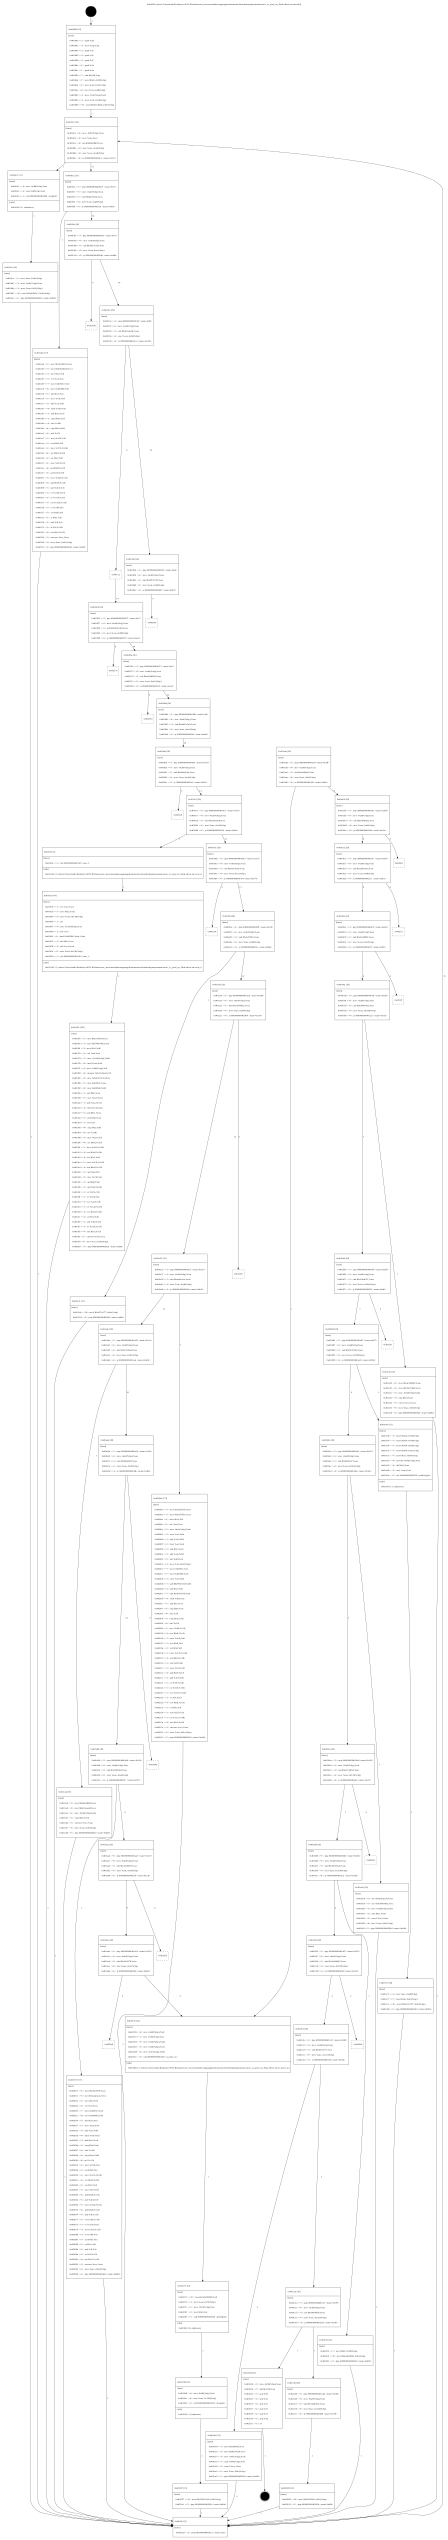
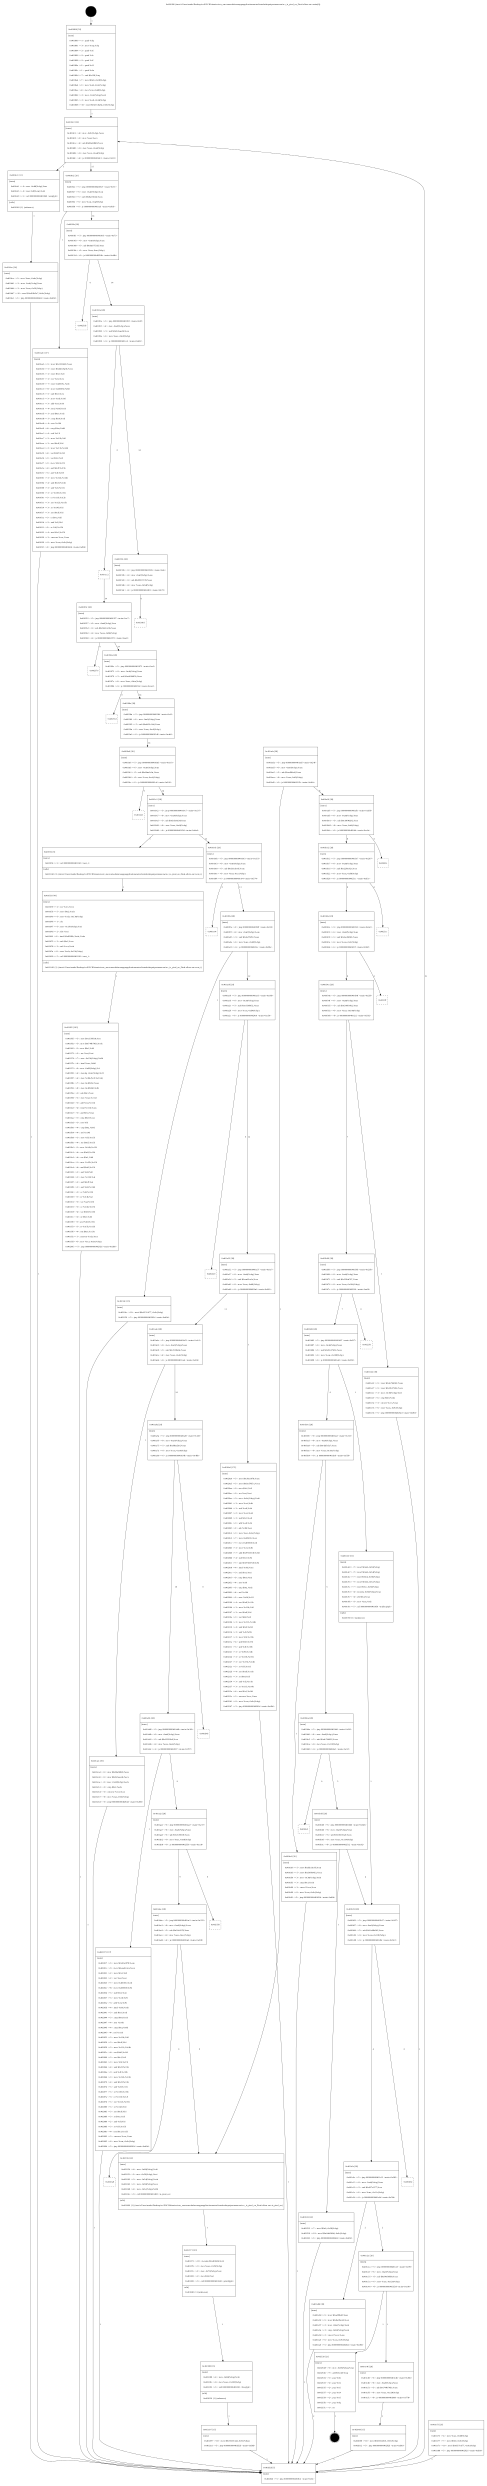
(411, 1734) -> (369, 1763)
